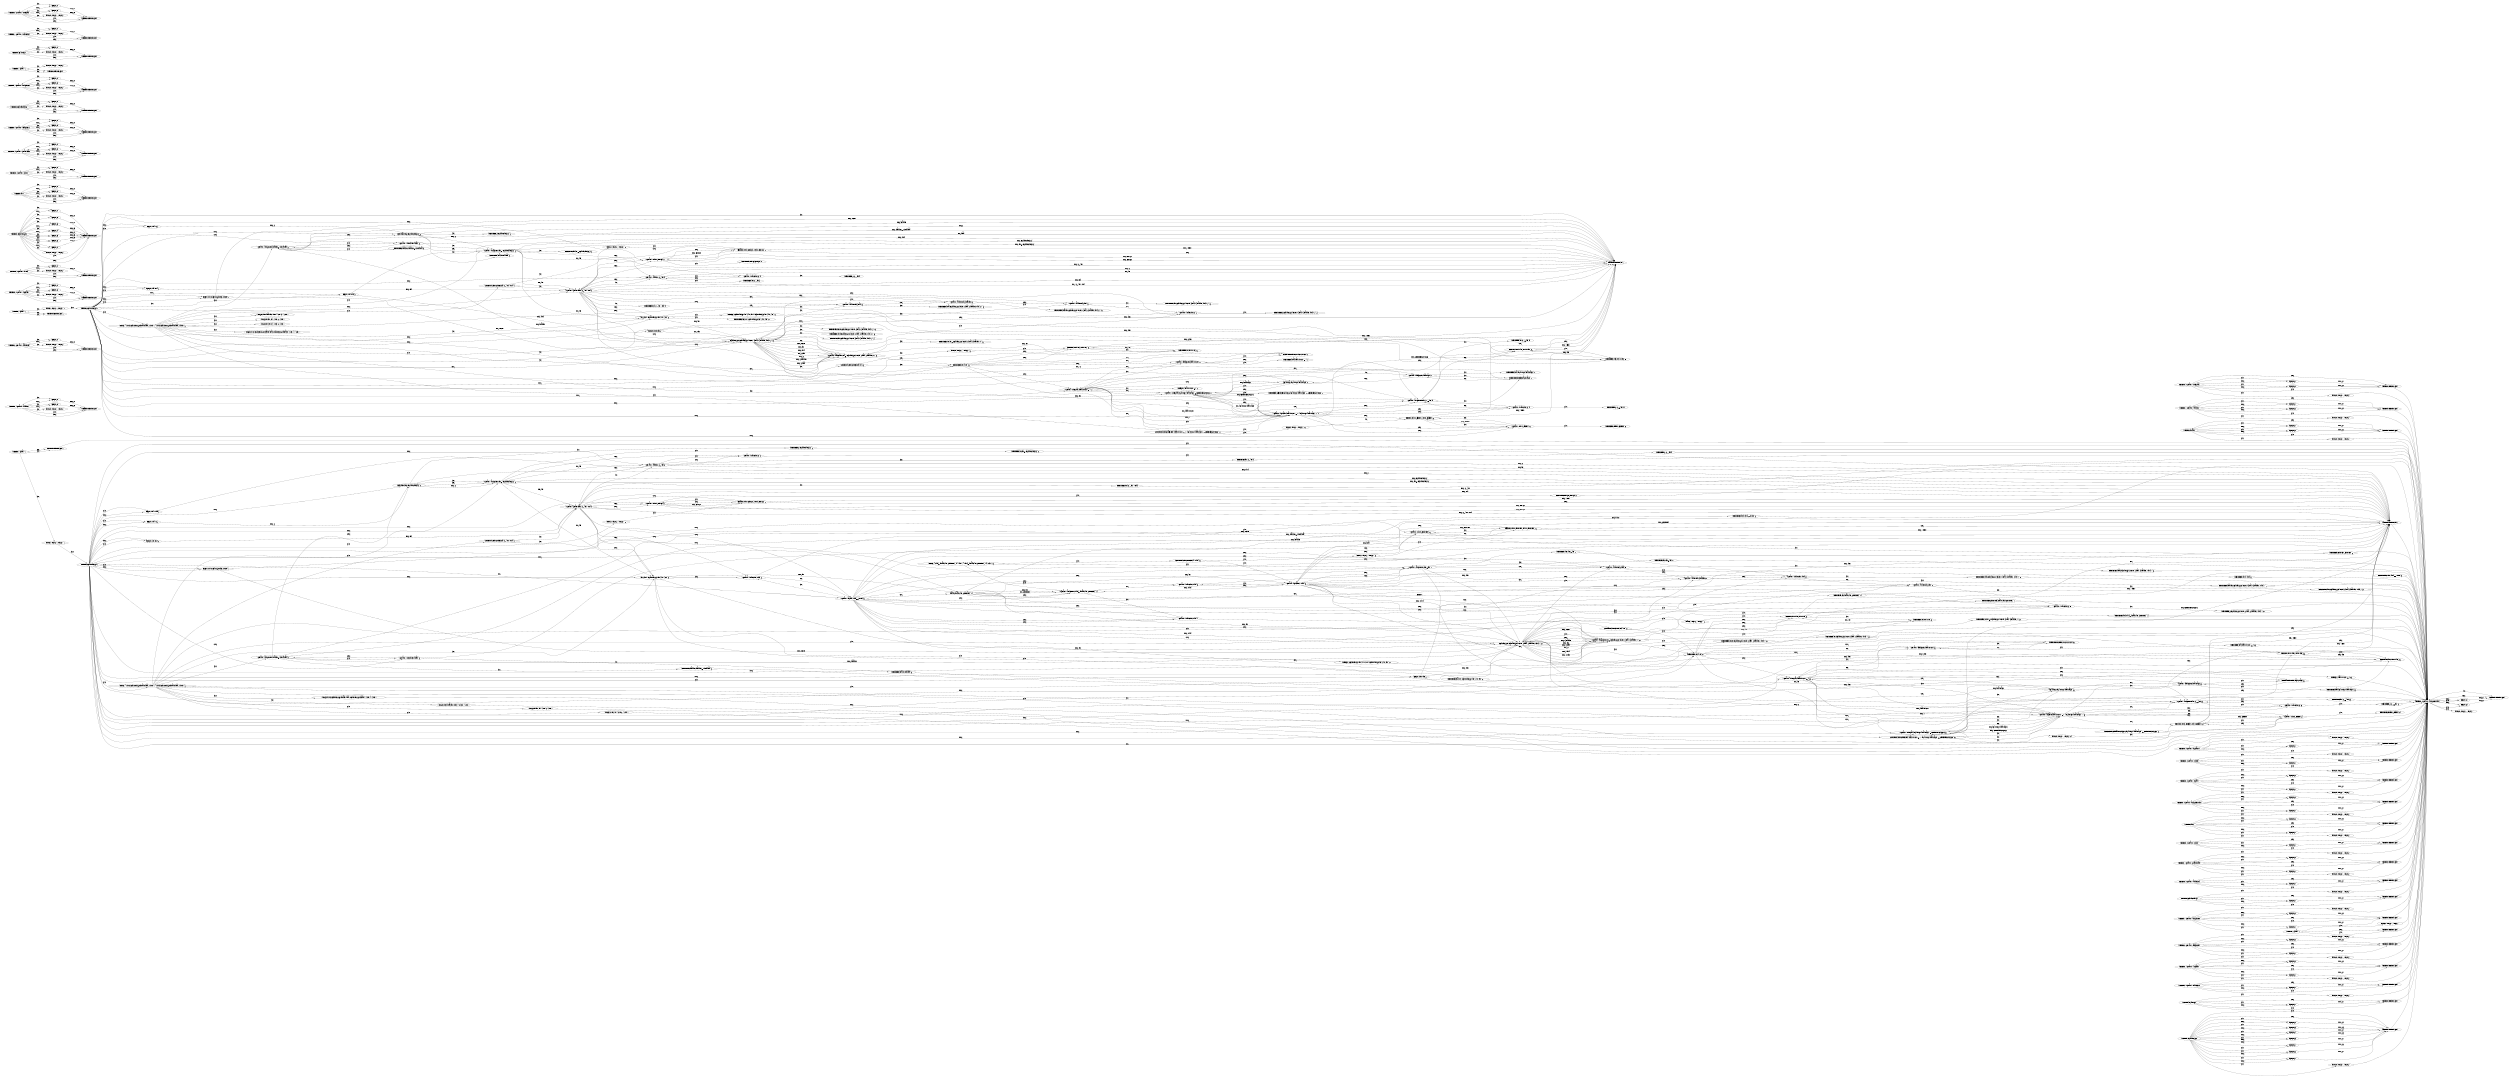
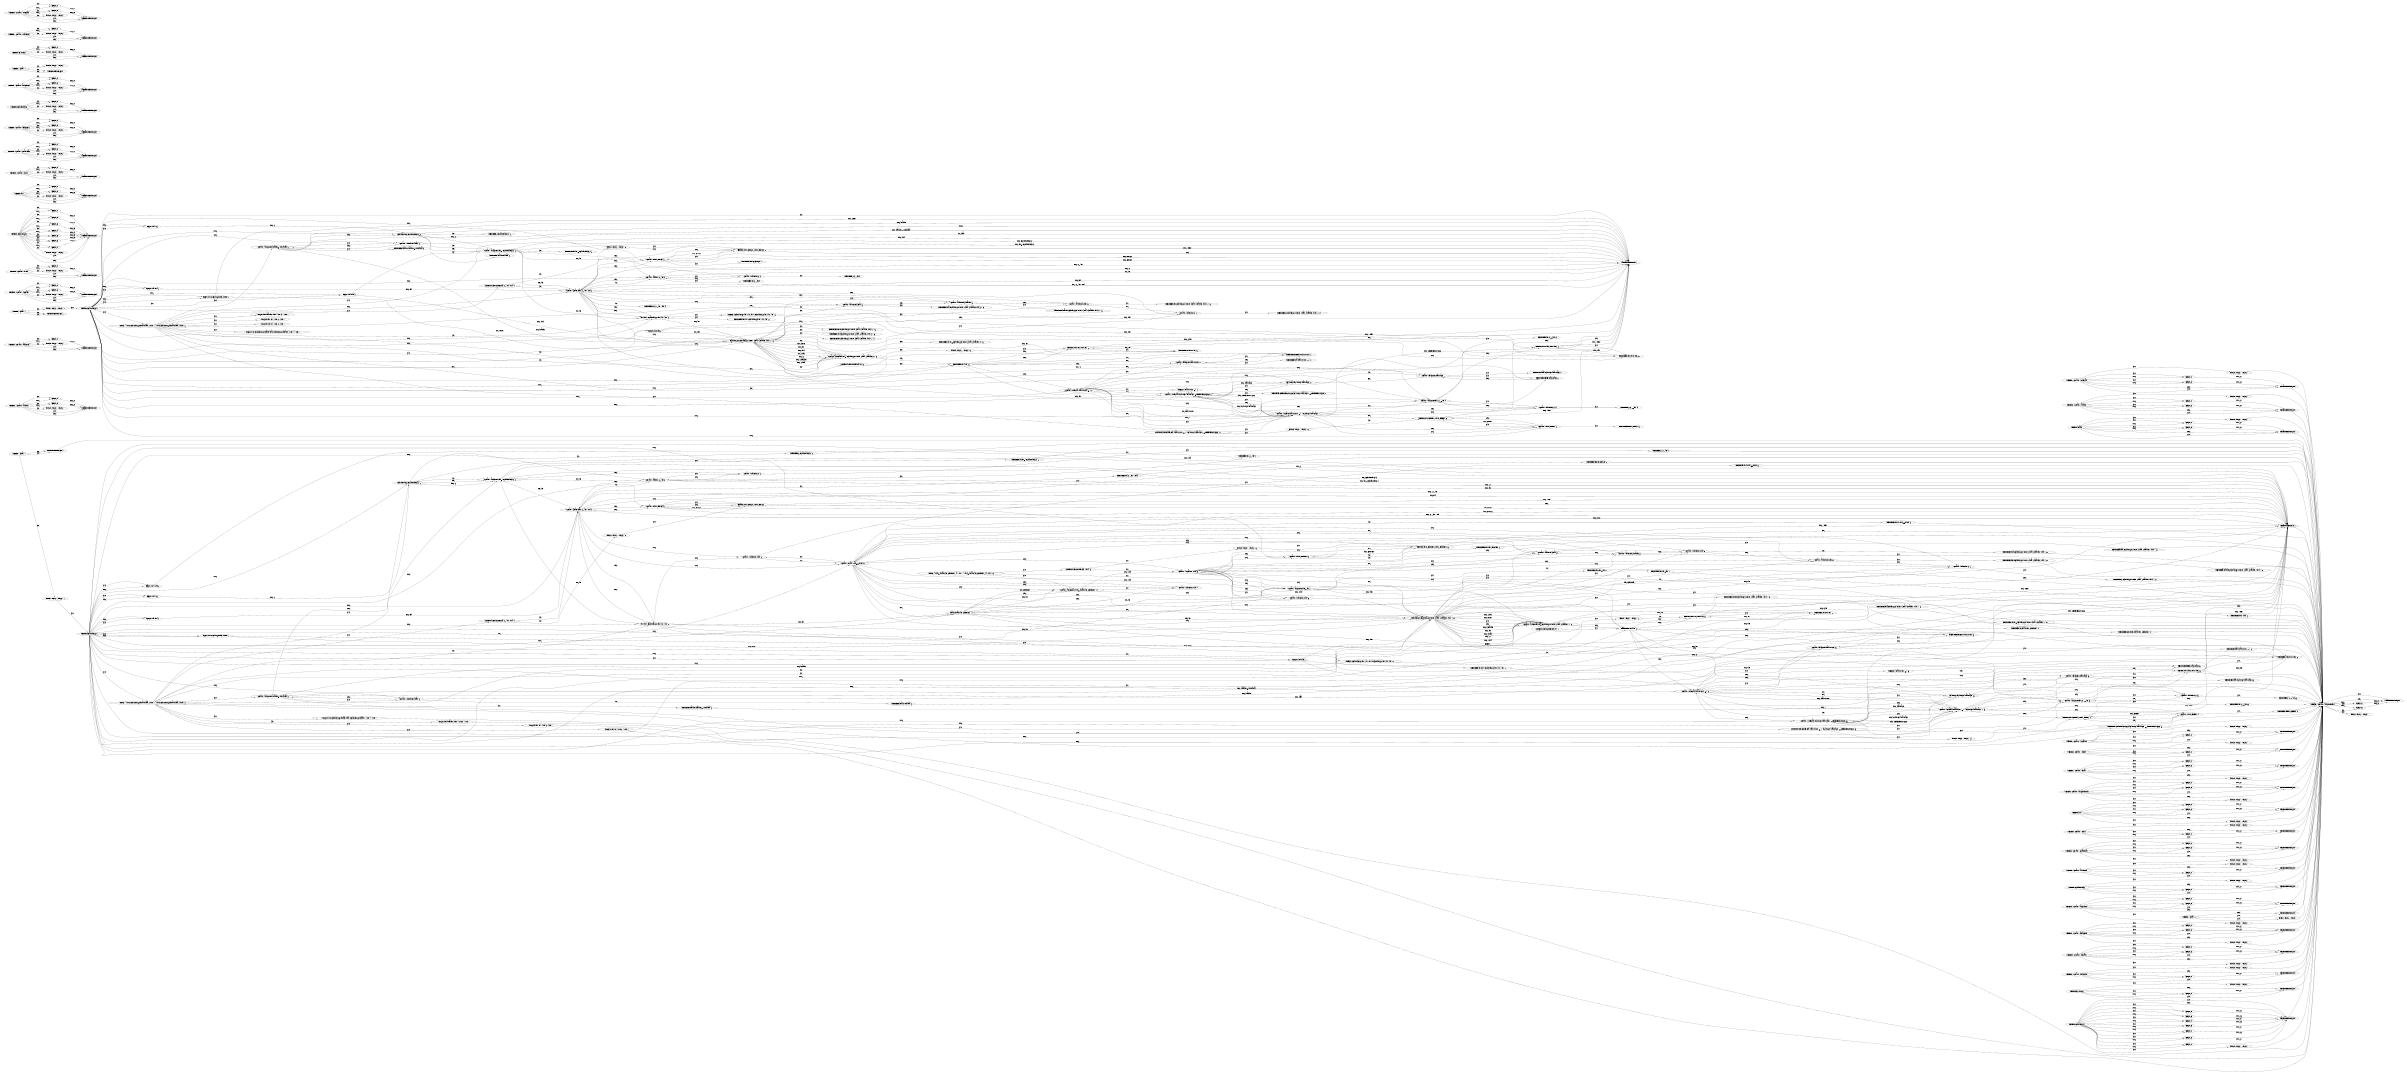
none -> (1360, 523)
(1195, 590) -> (1125, 574)
(2131, 616) -> none
